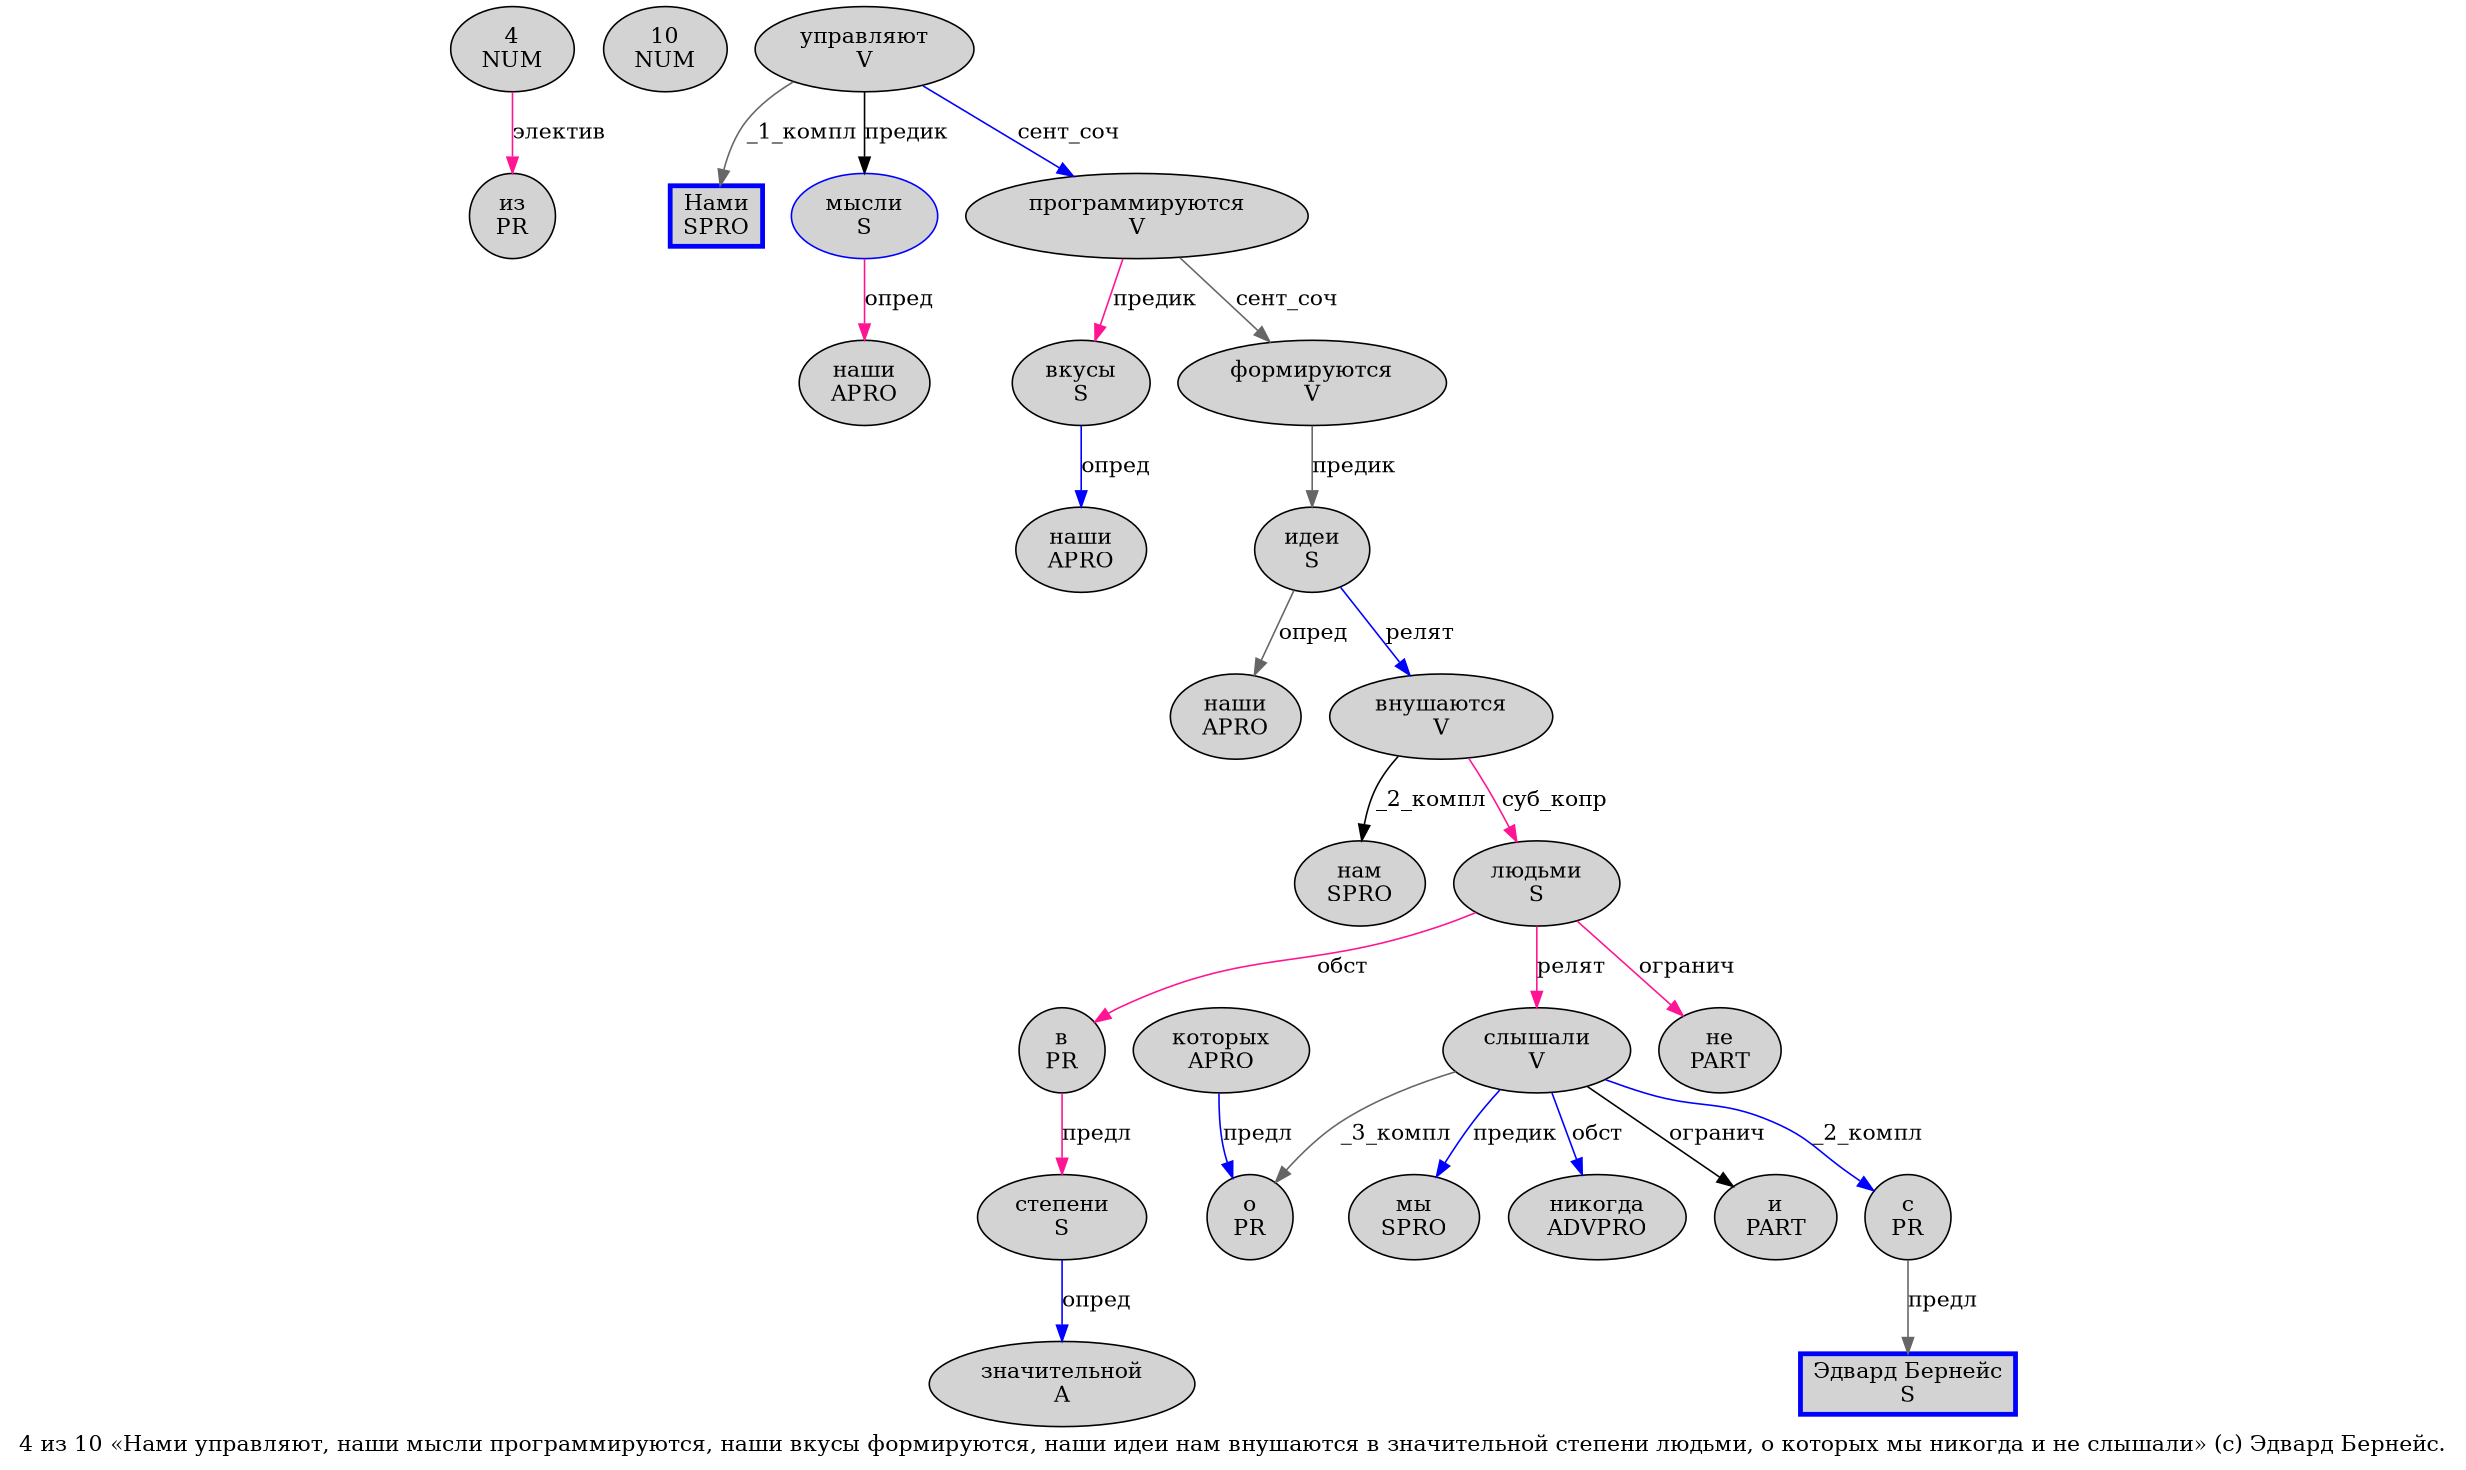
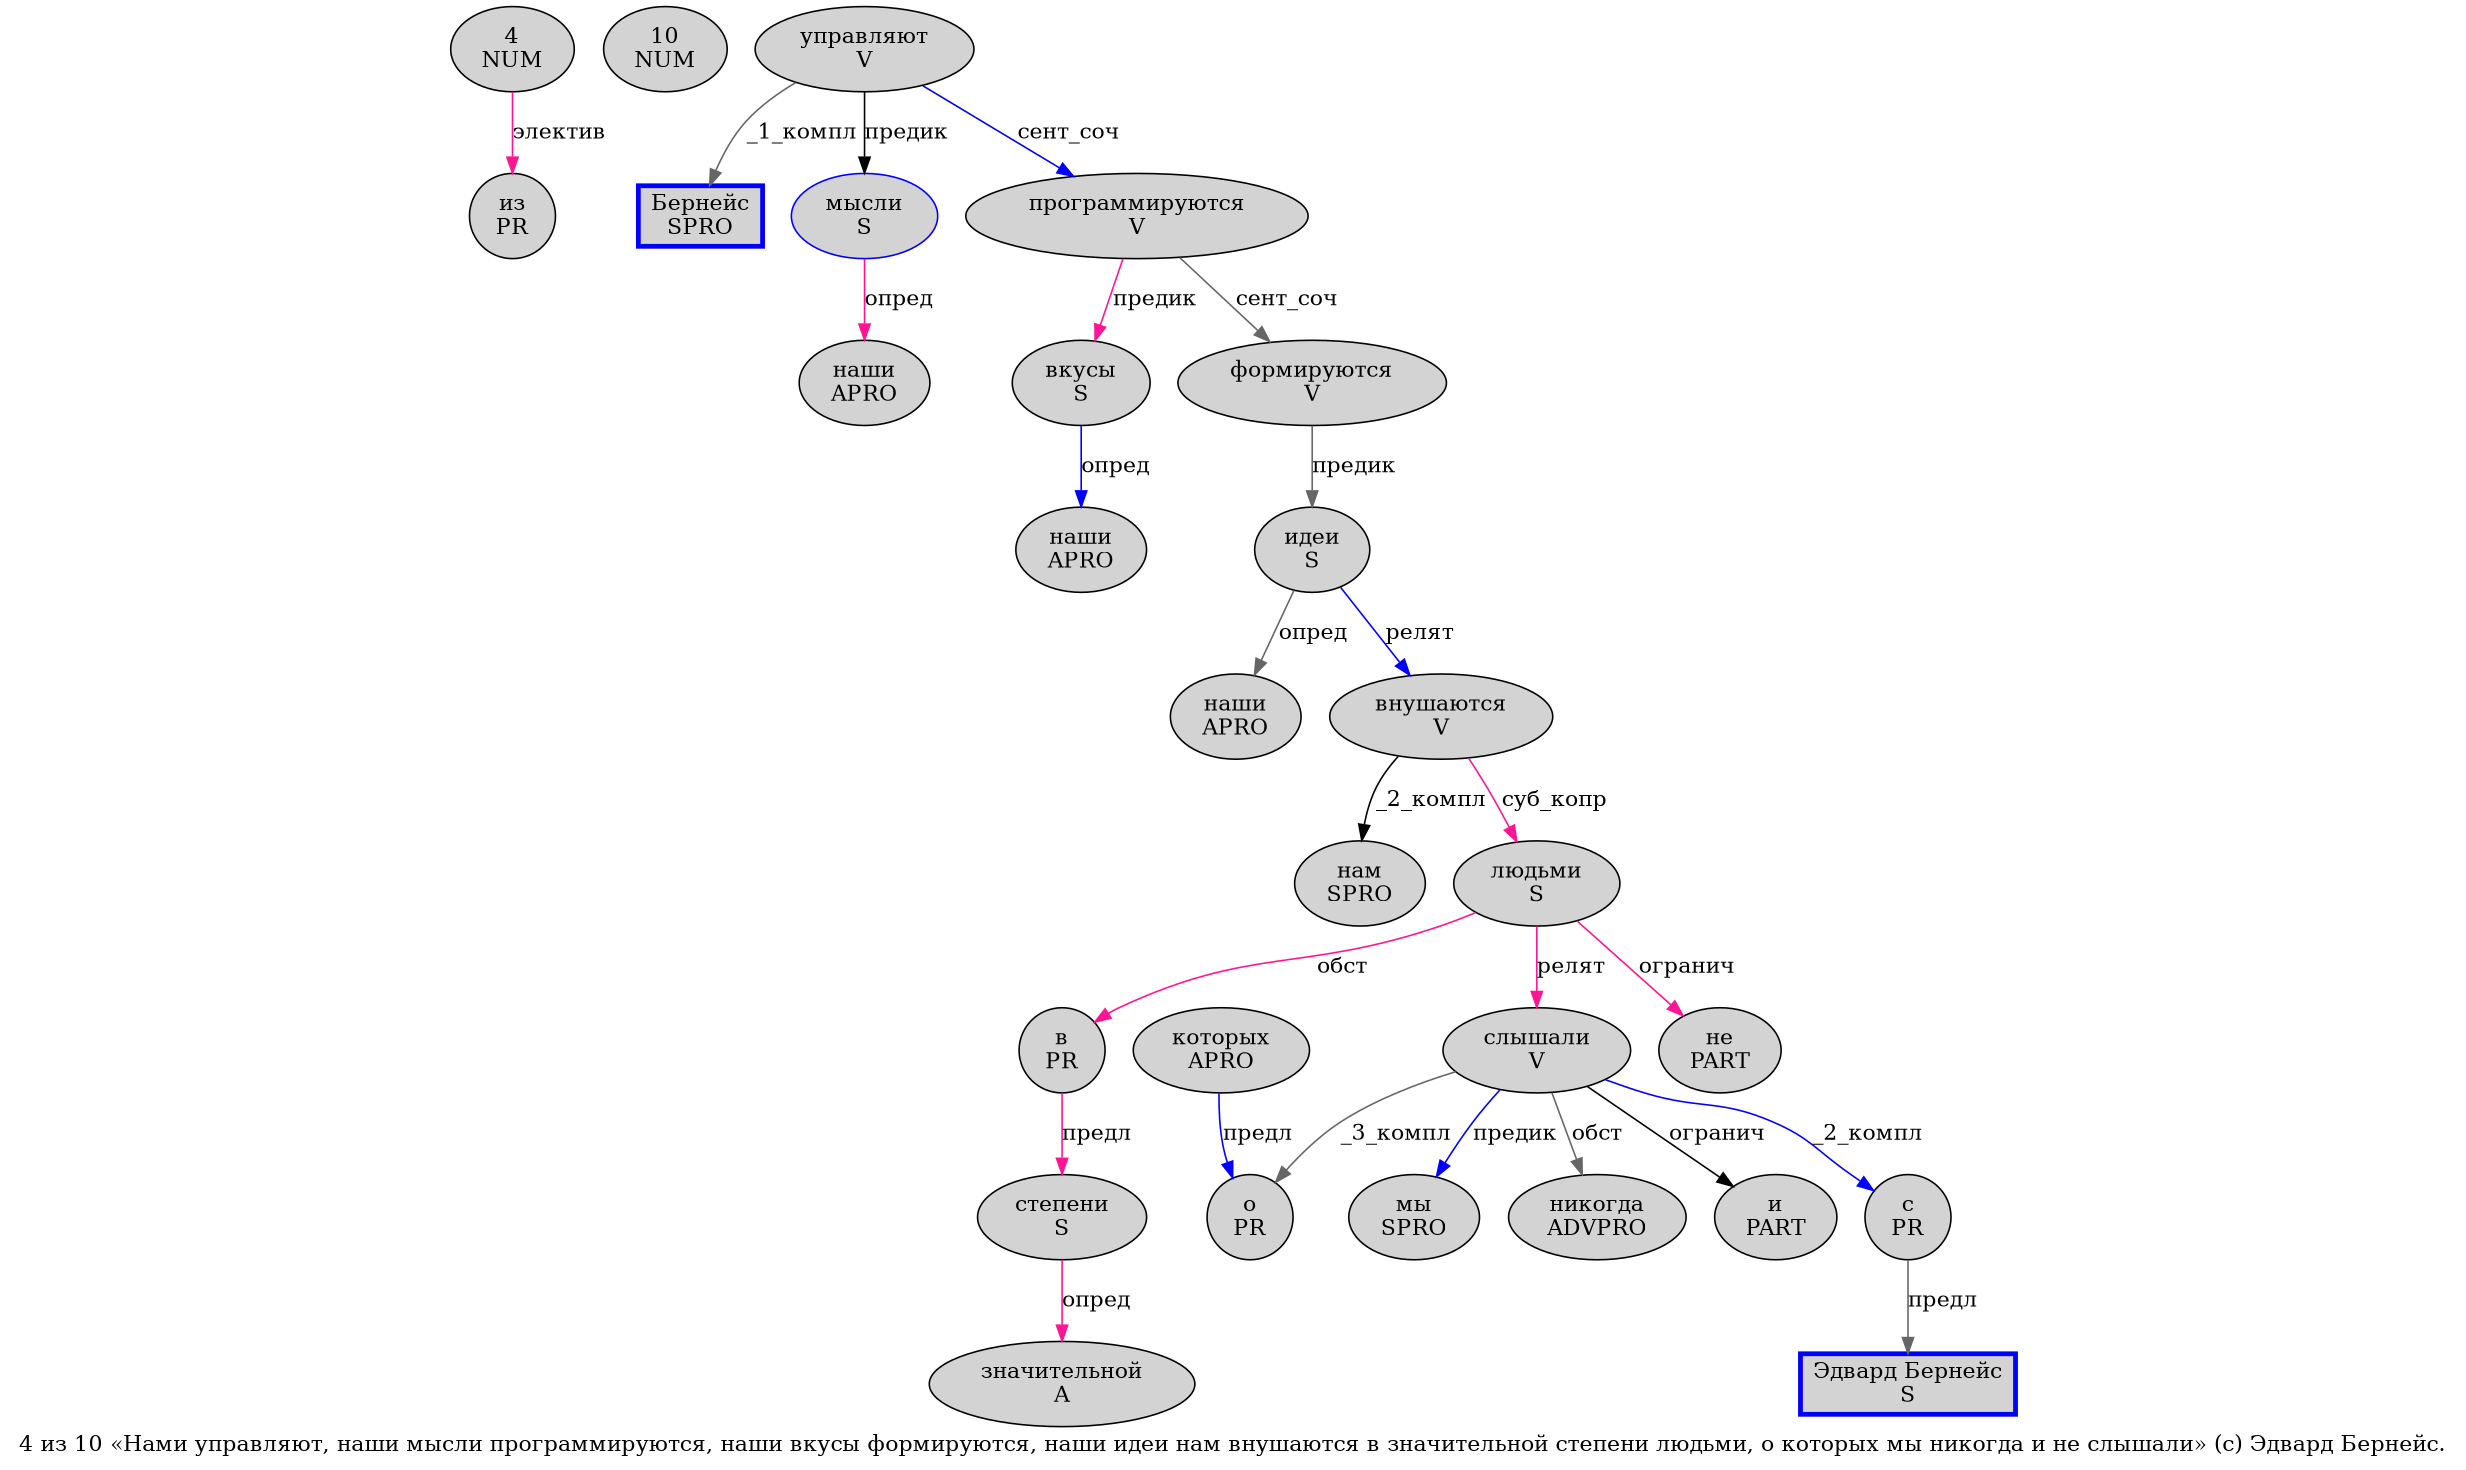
(716, 216) -> (700, 216)
(1564, 1126) -> (1564, 1126)
(1062, 1292) -> (1062, 1292)
